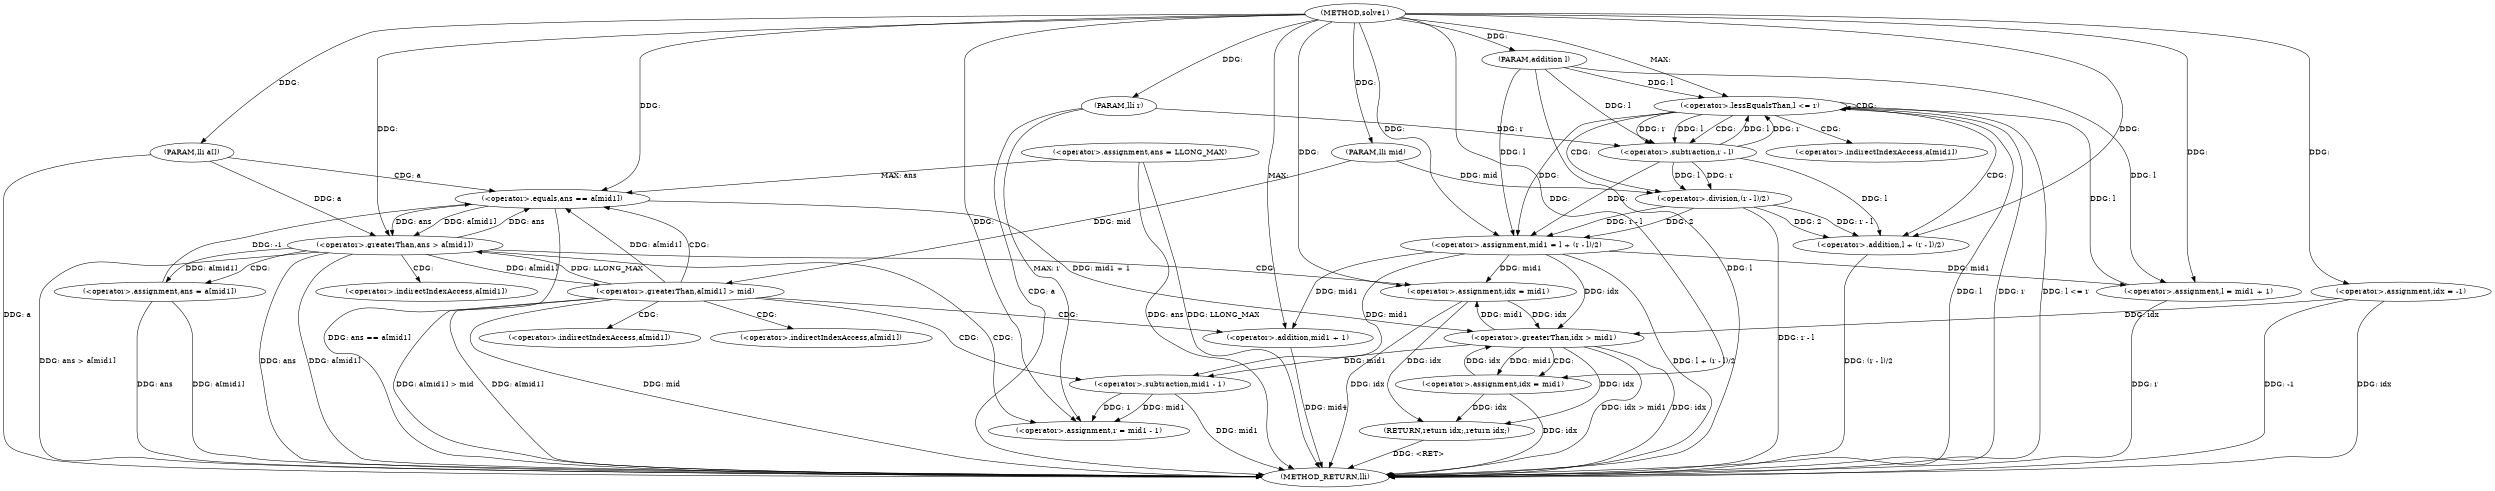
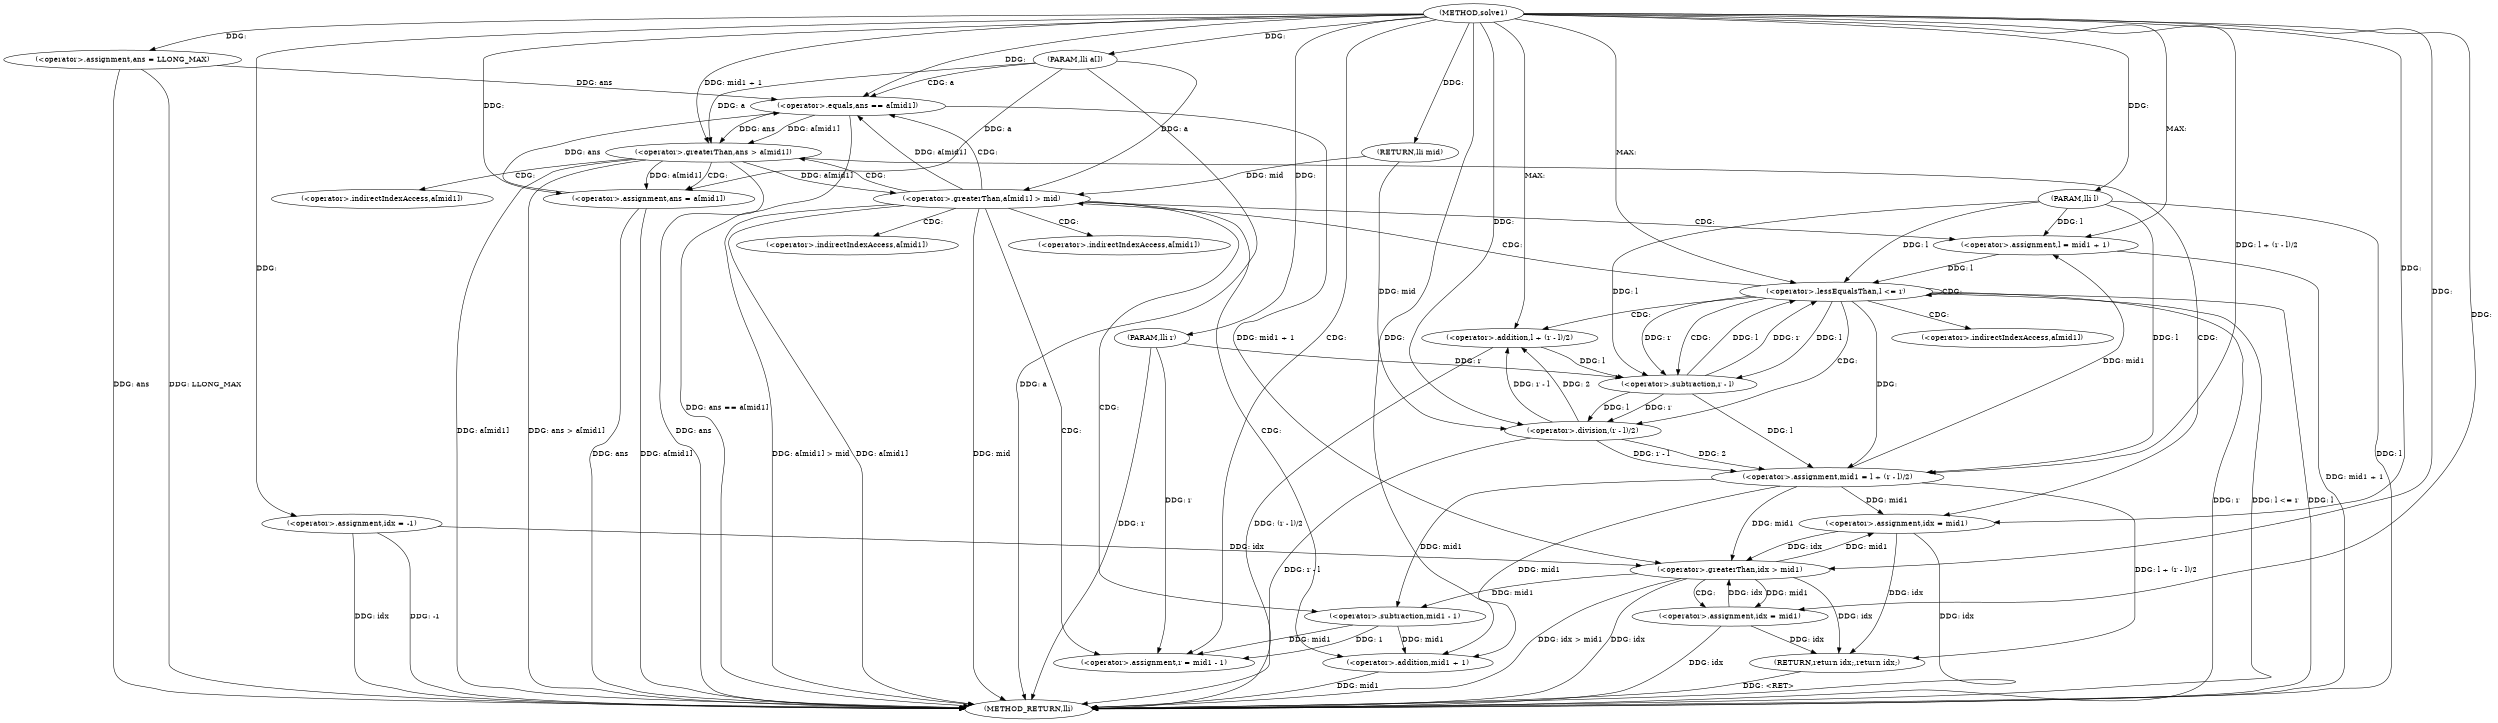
none -> (788, 17)
none -> (861, 30)
(1534, 60) -> (2075, 199)
none -> (2432, 107)
none -> (1165, 123)
(389, 129) -> (734, 83)
(1396, 129) -> (2267, 245)
(2131, 129) -> (1536, 176)
(1376, 153) -> (1410, 153)
(2199, 153) -> (2178, 129)
none -> (894, 171)
(899, 176) -> (595, 83)
(1280, 176) -> (1396, 338)
(1818, 181) -> (1578, 365)
(1619, 199) -> (1780, 431)
none -> (1516, 218)
(985, 222) -> (1338, 338)
(492, 228) -> none
none -> (1423, 240)
(267, 245) -> (583, 153)
(798, 263) -> (1061, 432)
none -> (1479, 265)
(607, 269) -> (877, 176)
(1047, 269) -> (1179, 501)
(1042, 292) -> (1132, 524)
(1602, 292) -> (1773, 524)
(2145, 385) -> (2355, 477)
(1326, 408) -> (1358, 686)
(1219, 442) -> (1401, 637)
(1672, 446) -> (2135, 572)
